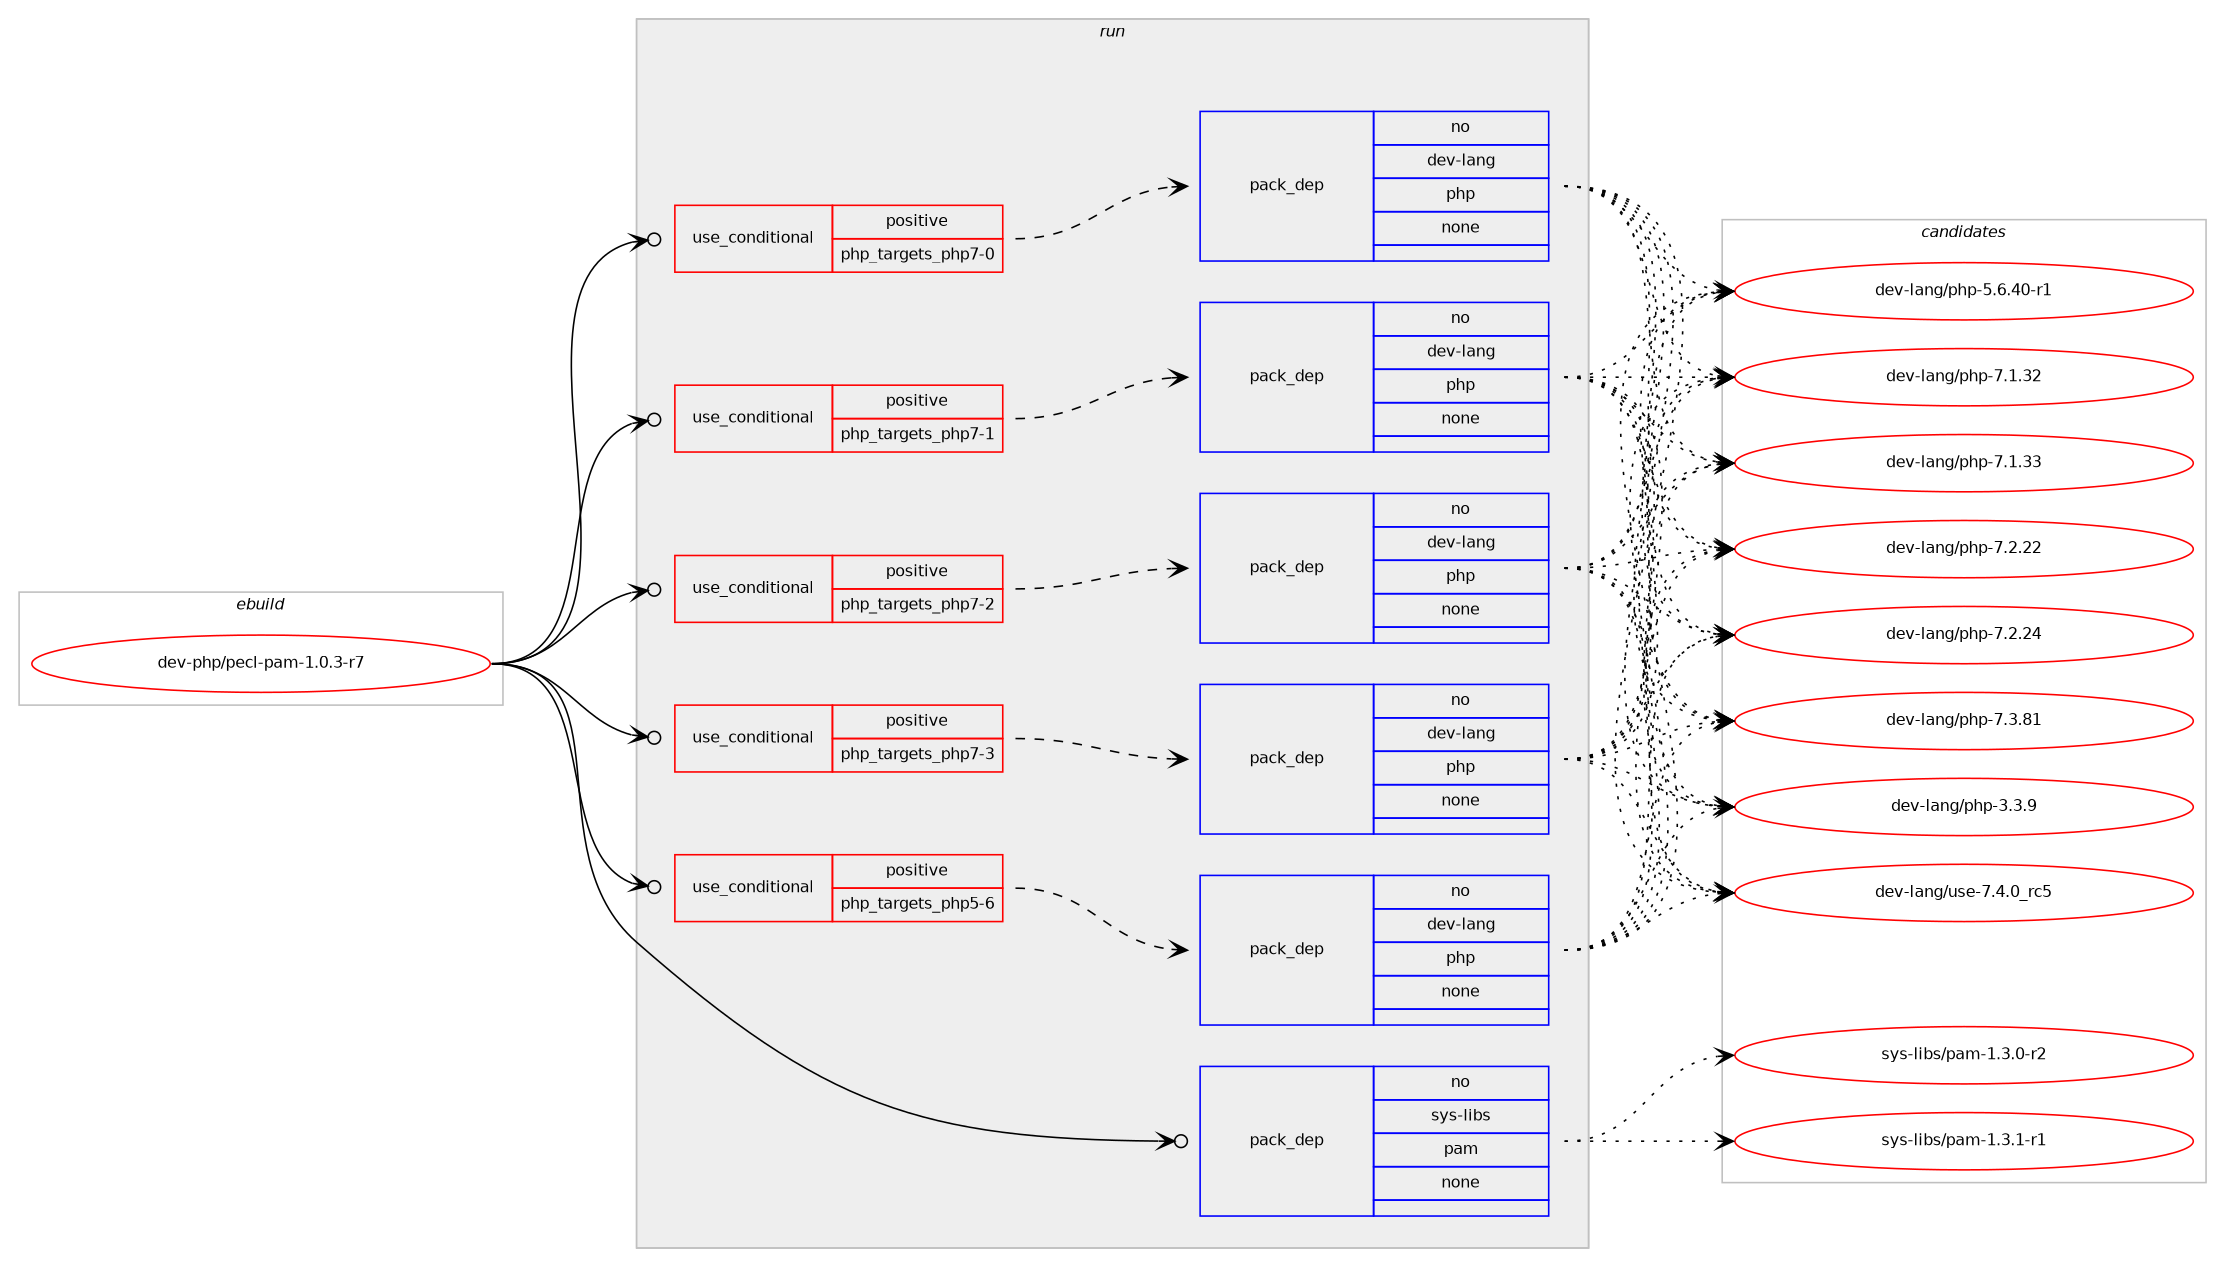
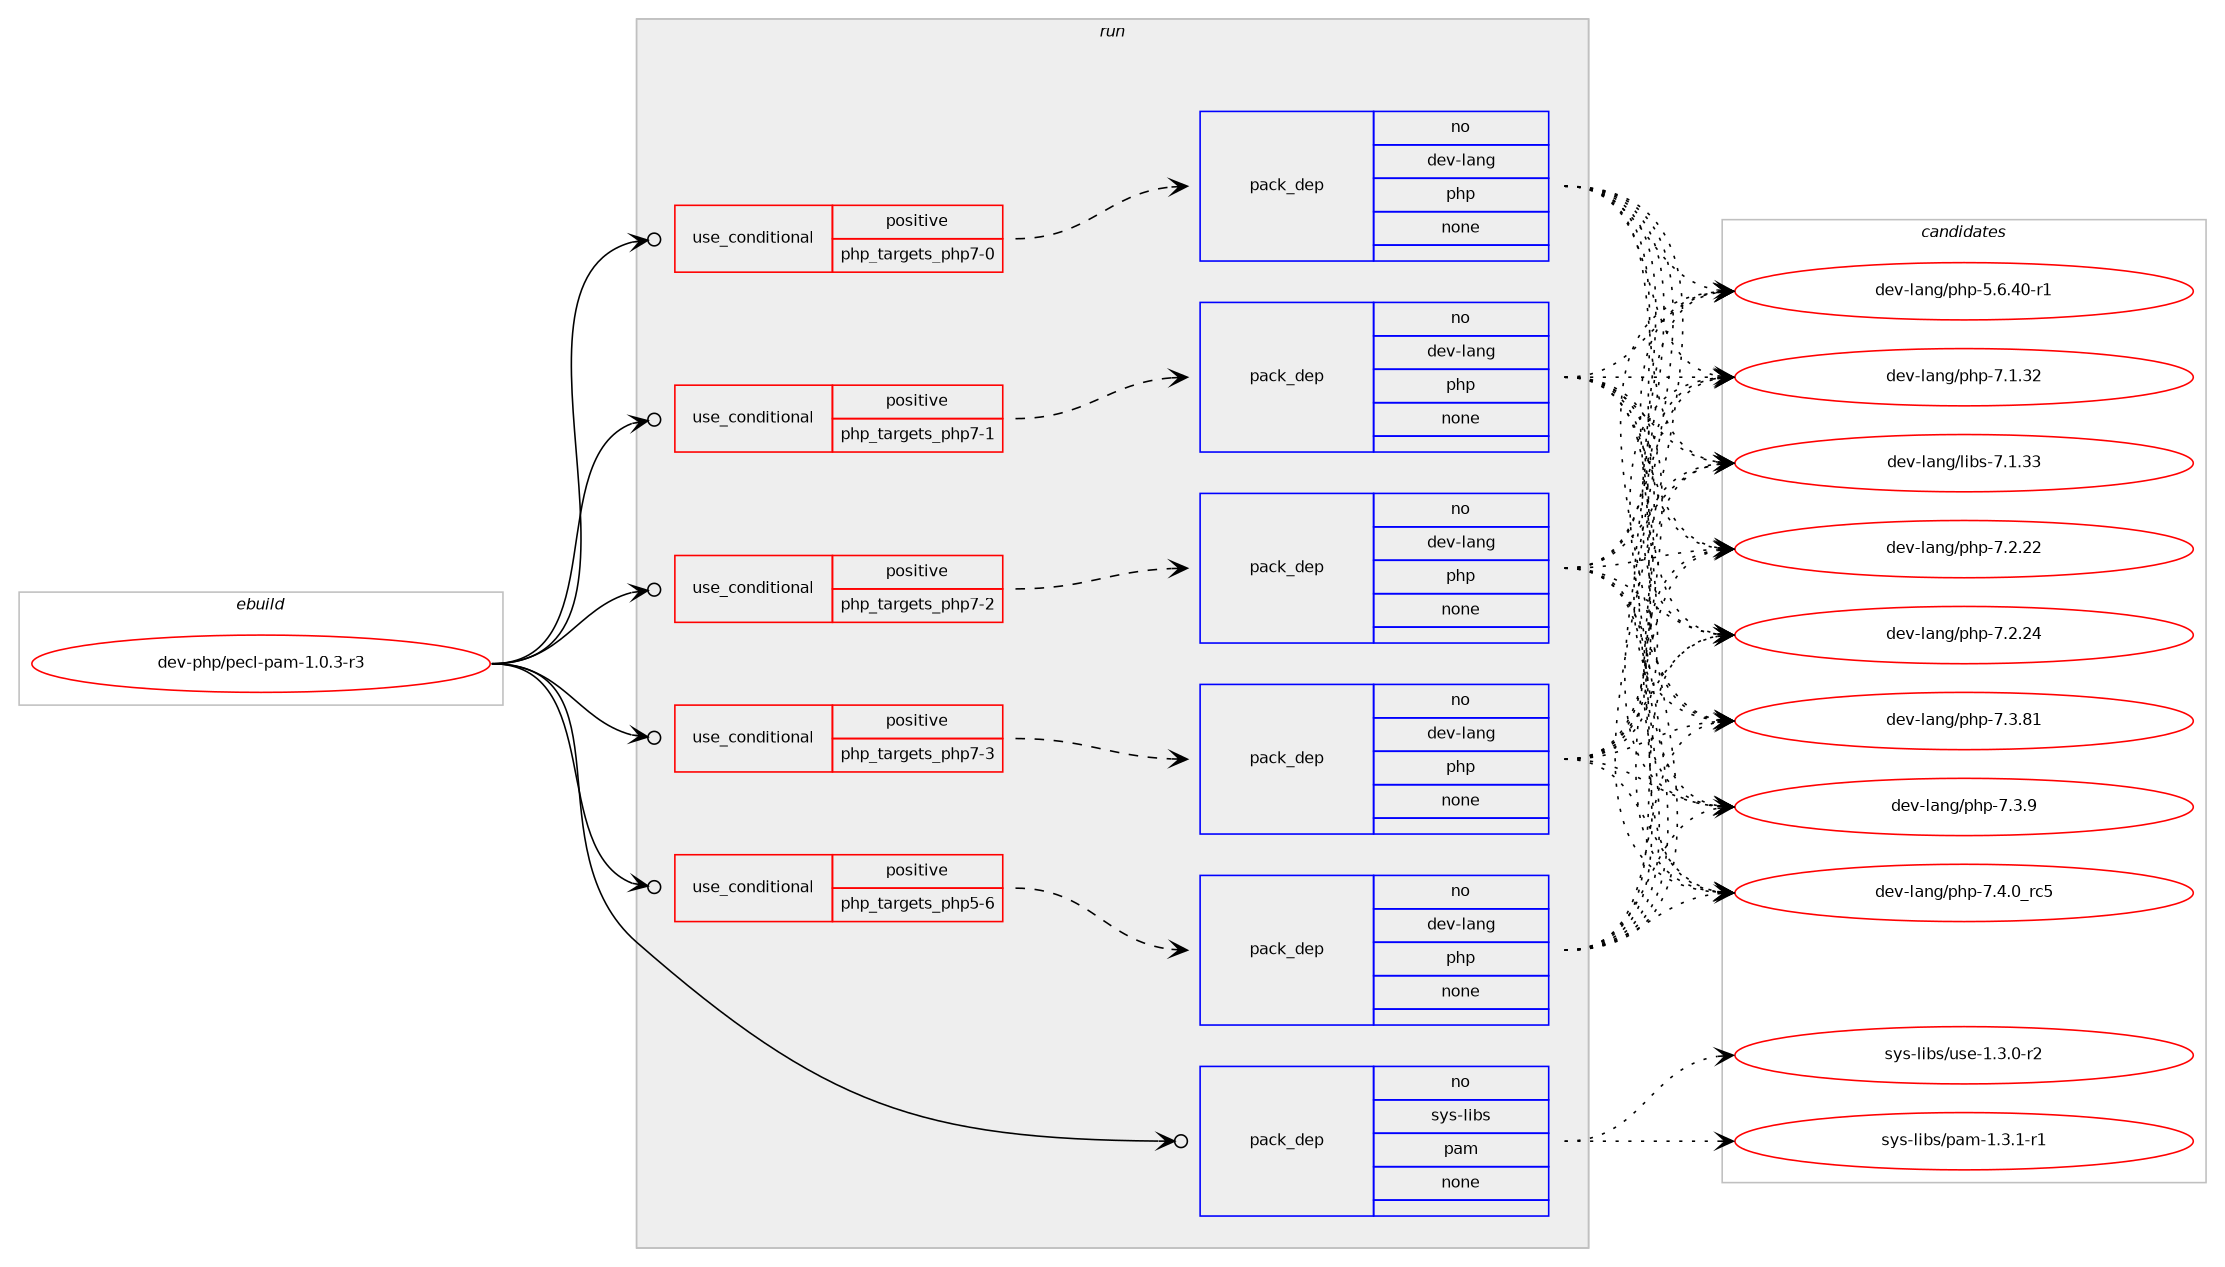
(1964, 463) -> (1964, 463)
(261, 664) -> (261, 664)
(1964, 807) -> (1964, 807)
(1964, 893) -> (1964, 893)
(1964, 1055) -> (1964, 1055)
